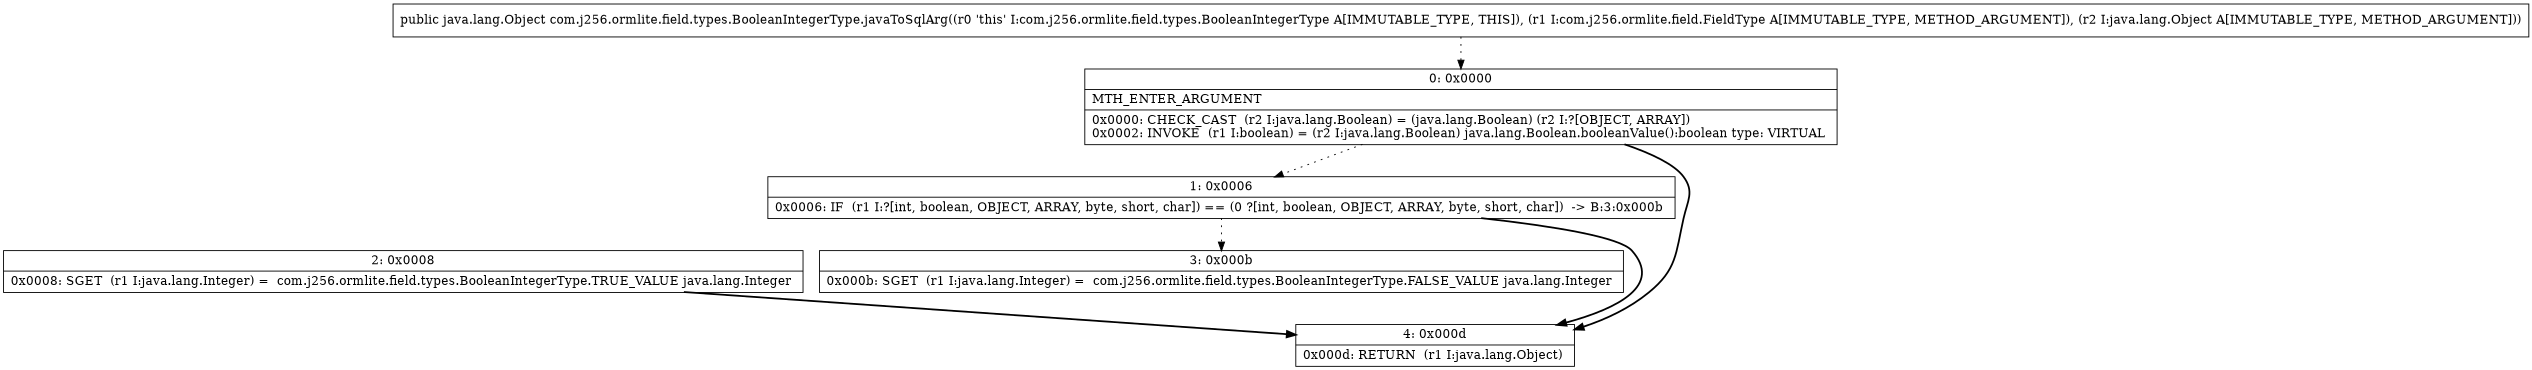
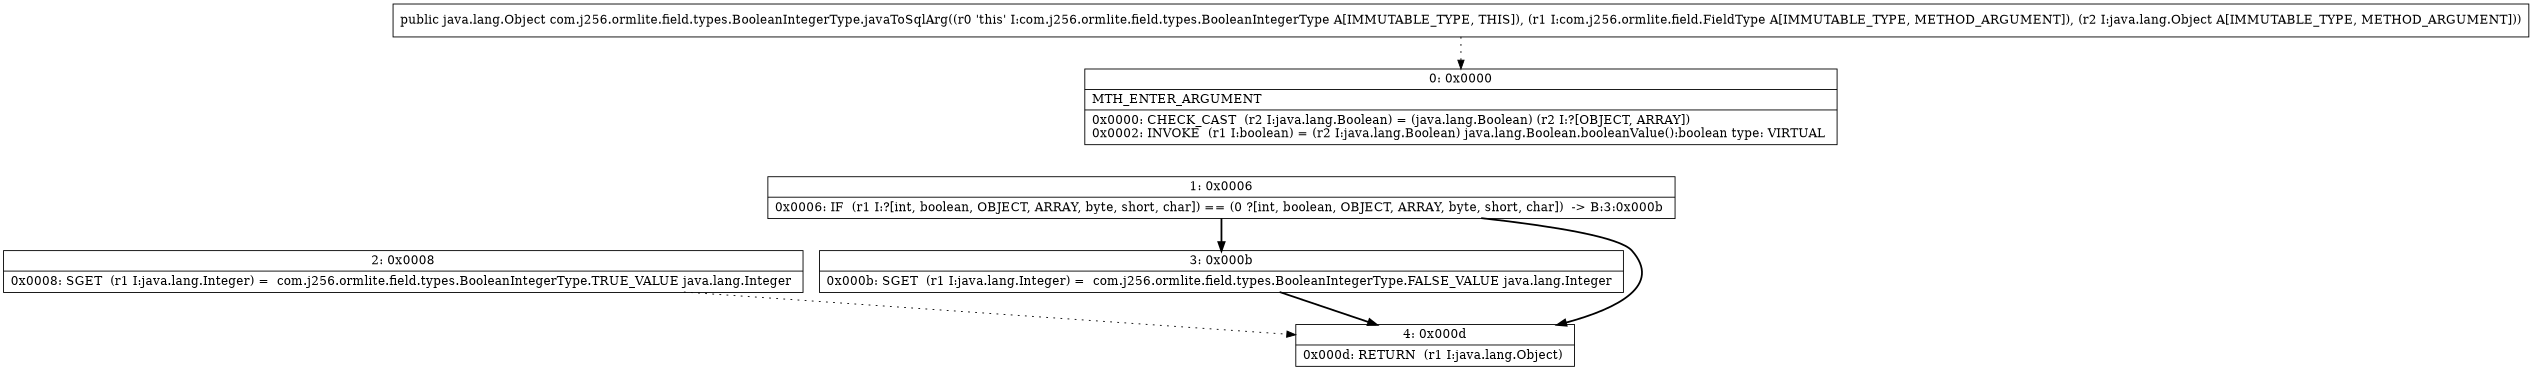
(1323, 159) -> none
(1221, 230) -> (1221, 230)
(1679, 241) -> (1324, 307)
(985, 313) -> (985, 313)
